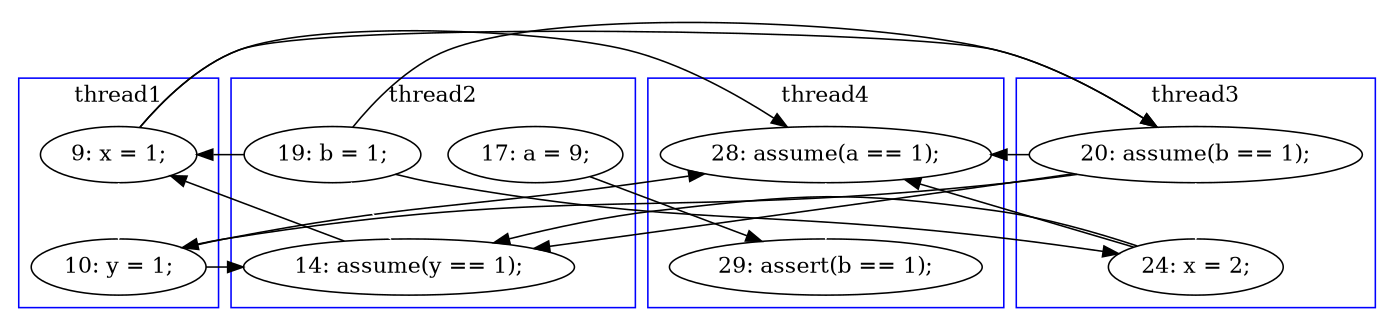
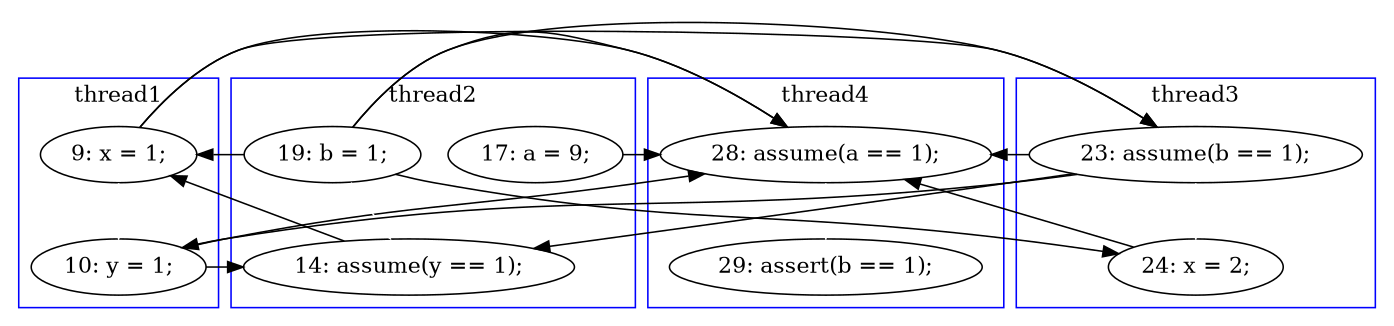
none -> (556, 34)
(1196, 155) -> (1196, 155)
(935, 203) -> none
(668, 206) -> (634, 155)
